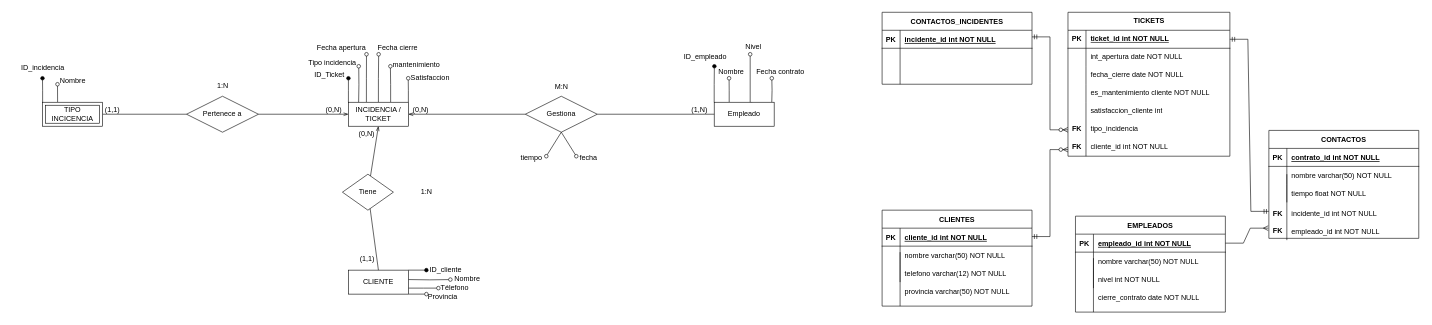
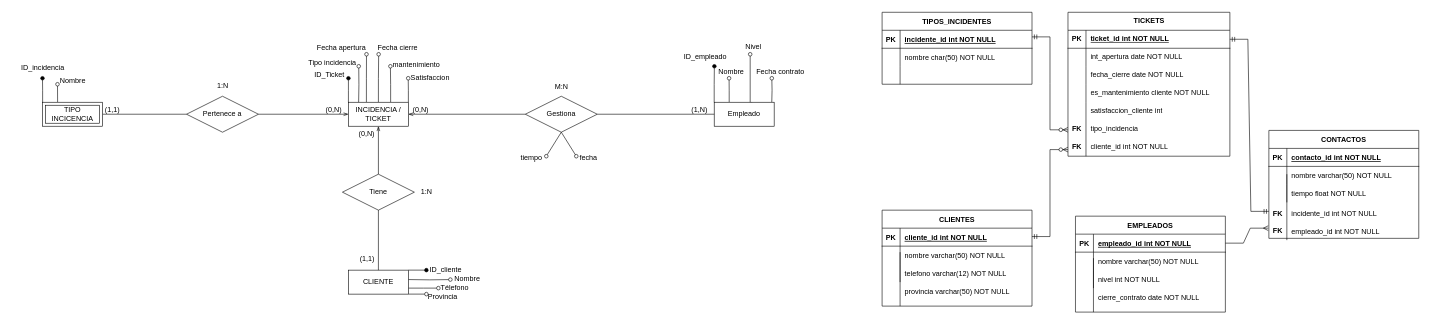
(957, 22) -> (957, 22)
none -> (966, 57)
(1336, 158) -> (1336, 158)
(368, 192) -> (378, 192)
